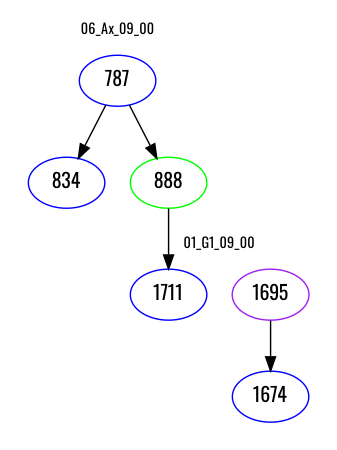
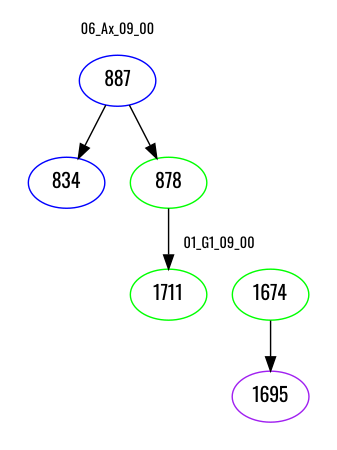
(118, 81) -> (118, 81)
(169, 183) -> (169, 183)
(169, 295) -> (169, 295)
(271, 339) -> (271, 339)
(271, 397) -> (271, 295)
